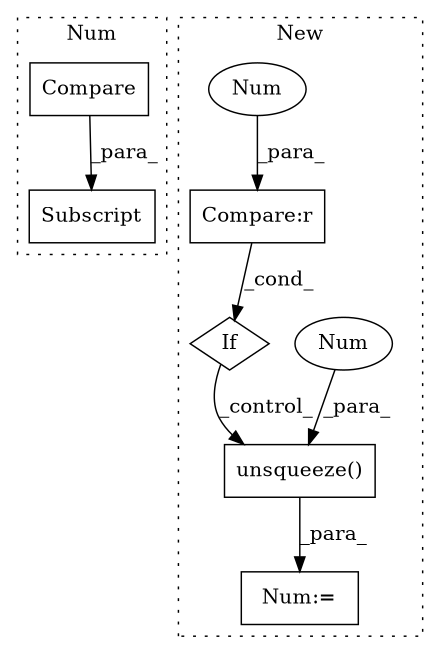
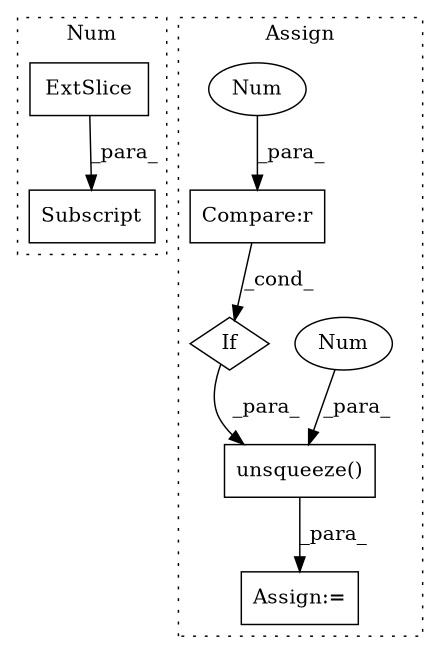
(301, 34) -> (301, 34)
(89, 89) -> (89, 89)
(266, 407) -> (266, 407)
(300, 598) -> (300, 598)
